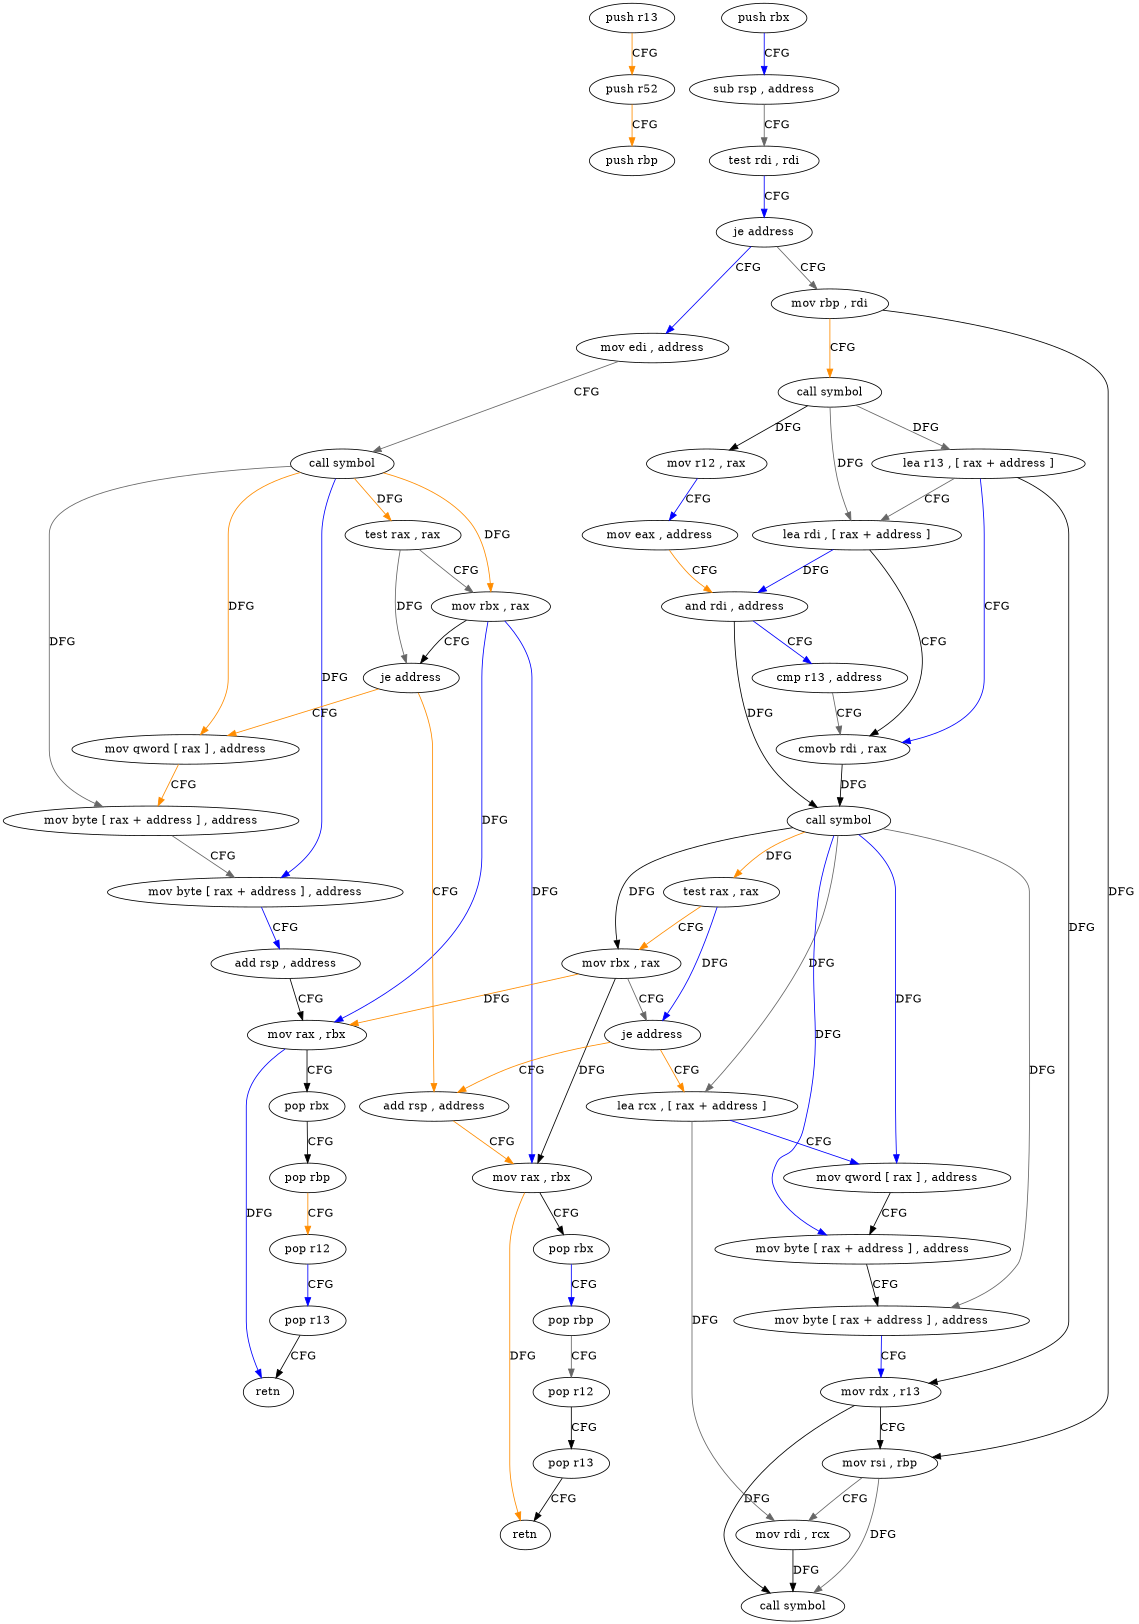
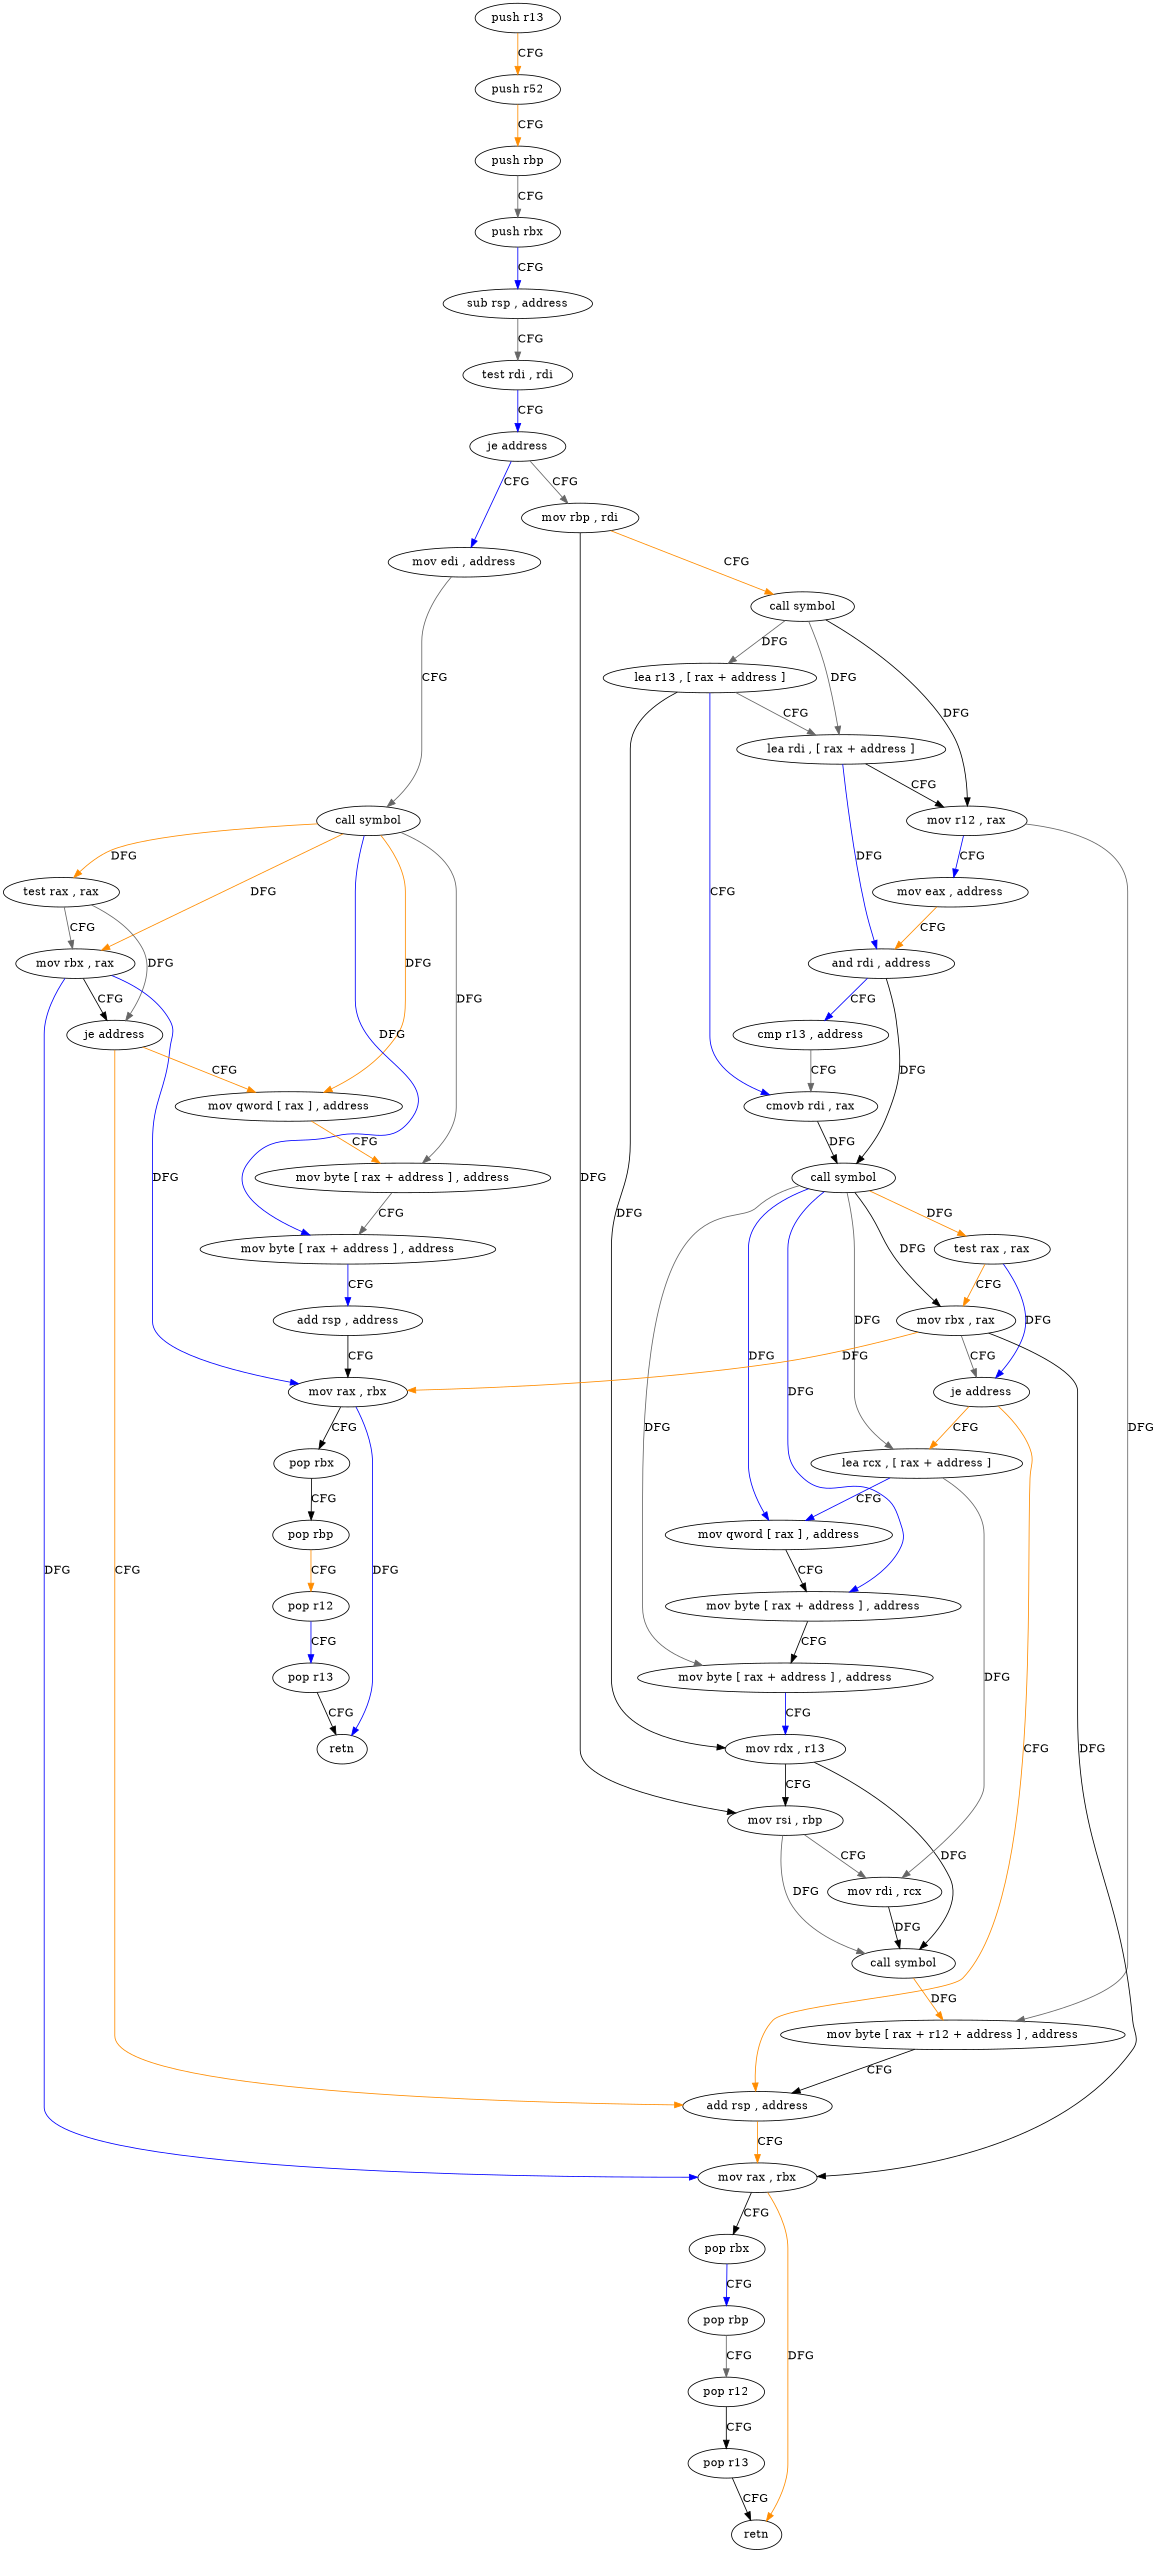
none -> (518, 192)
(920, 643) -> (901, 783)
none -> (953, 2035)
